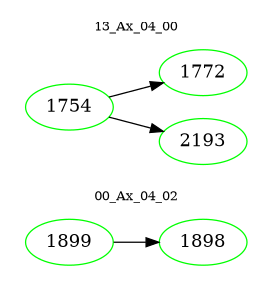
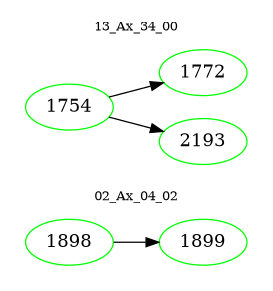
(136, 27) -> (136, 27)
(136, 197) -> (136, 197)
(130, 242) -> (130, 242)
